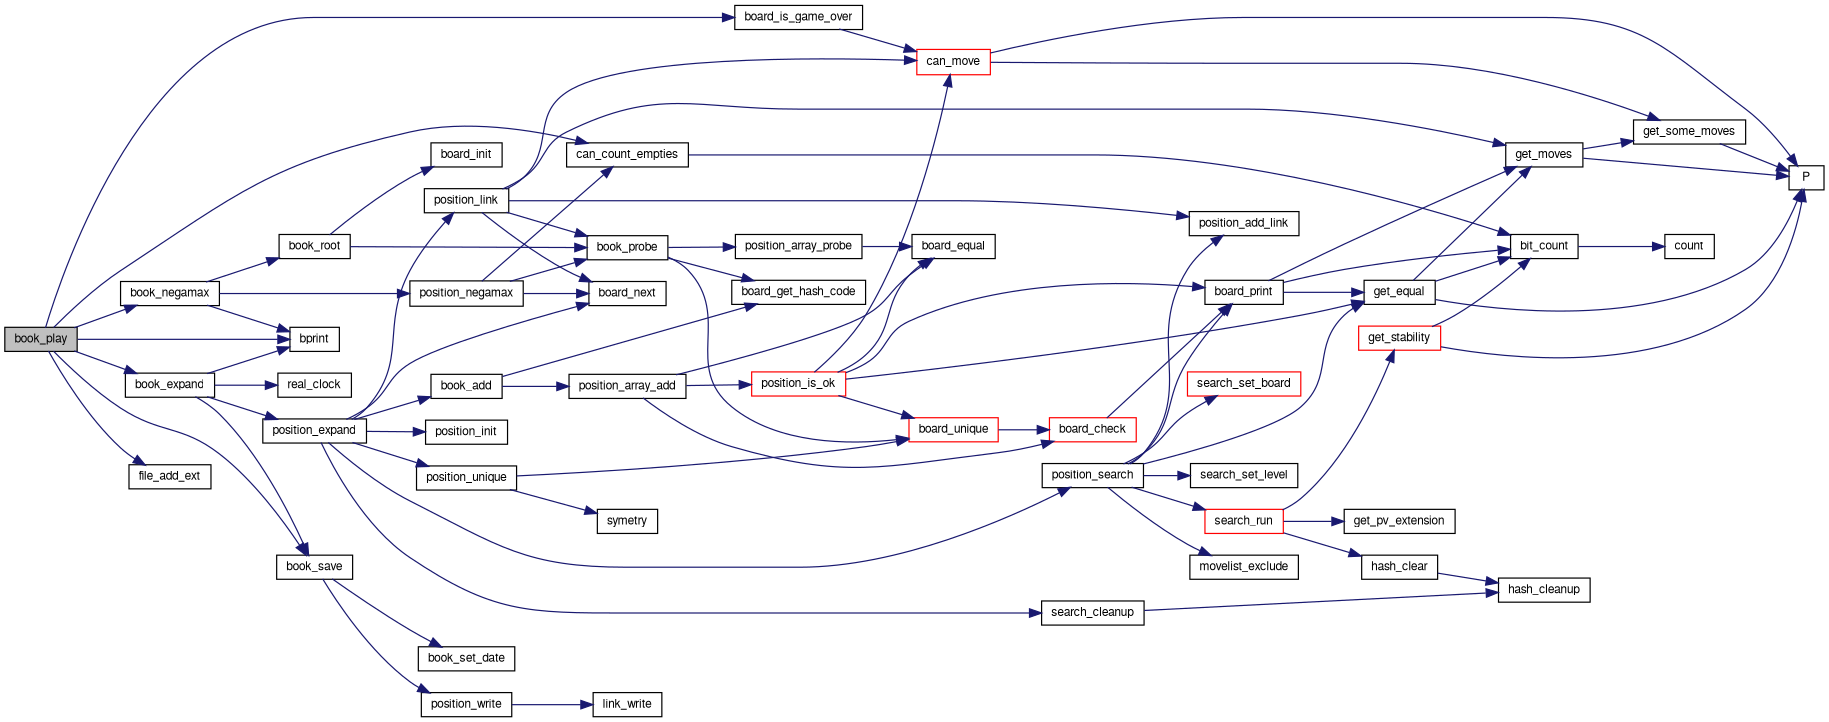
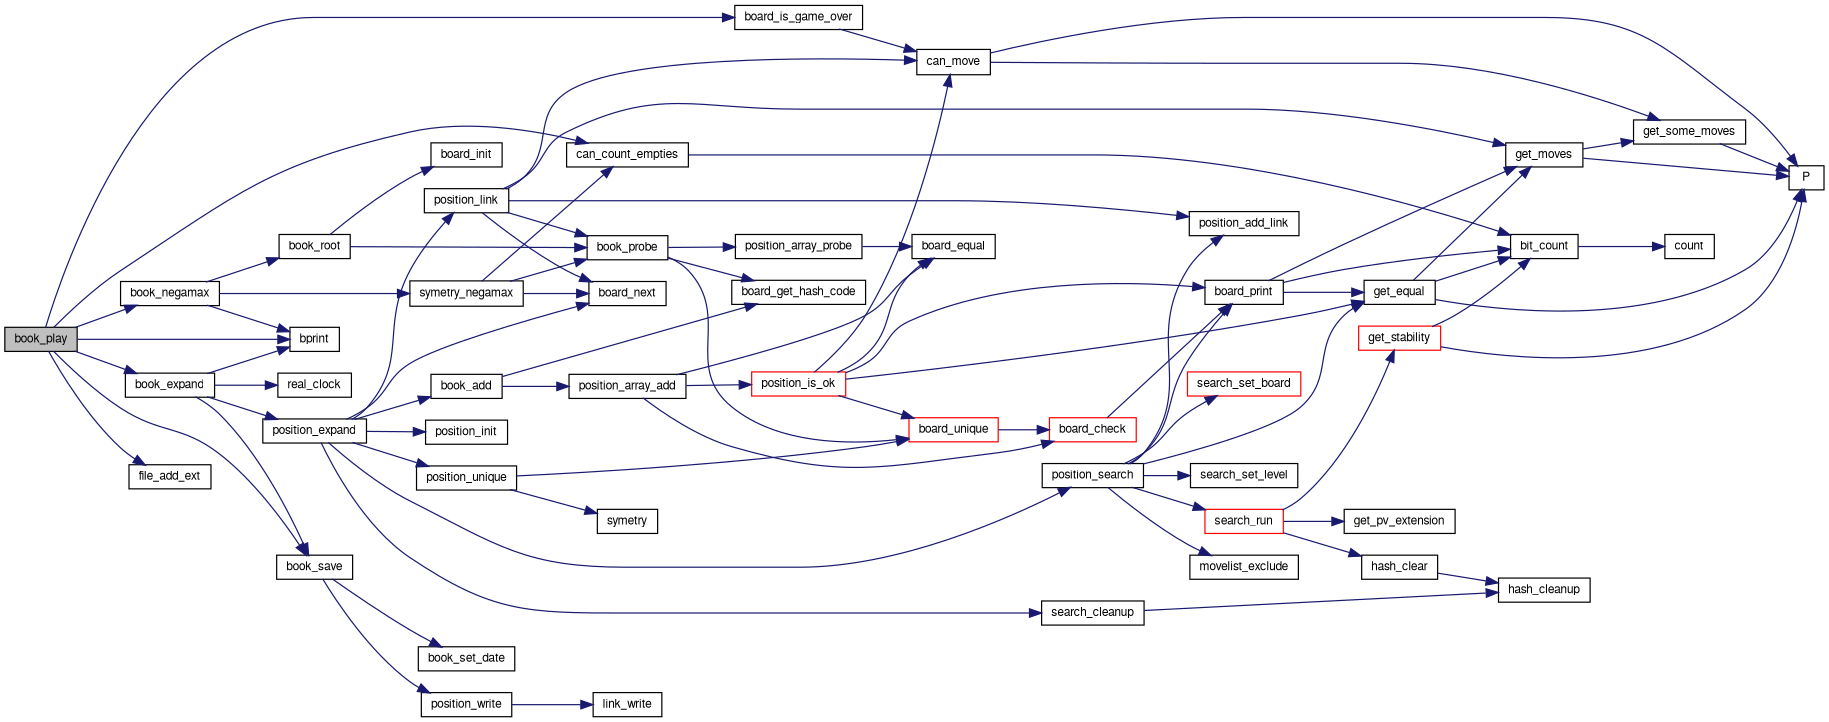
(954, 62) -> (954, 62)
(467, 294) -> (467, 294)
